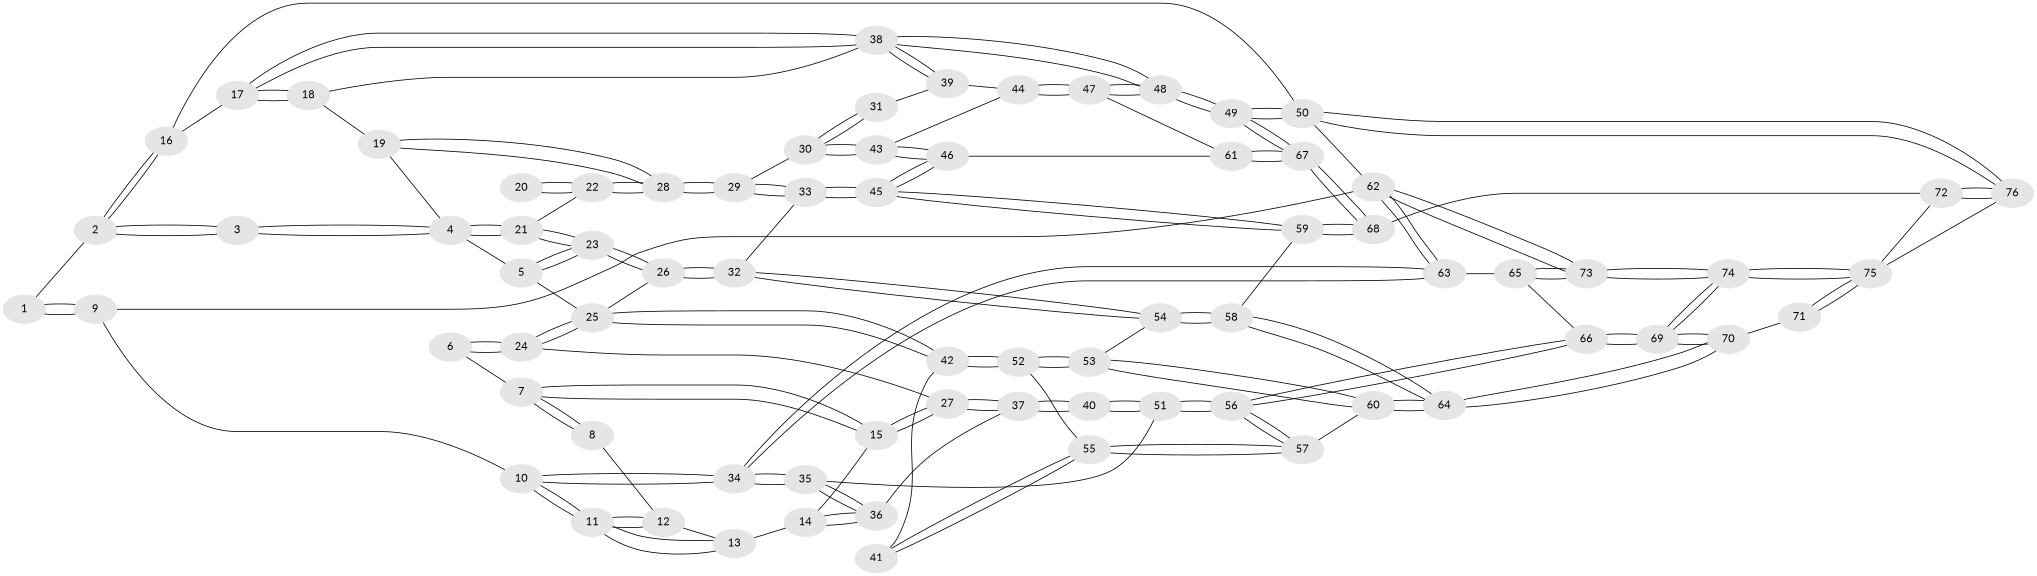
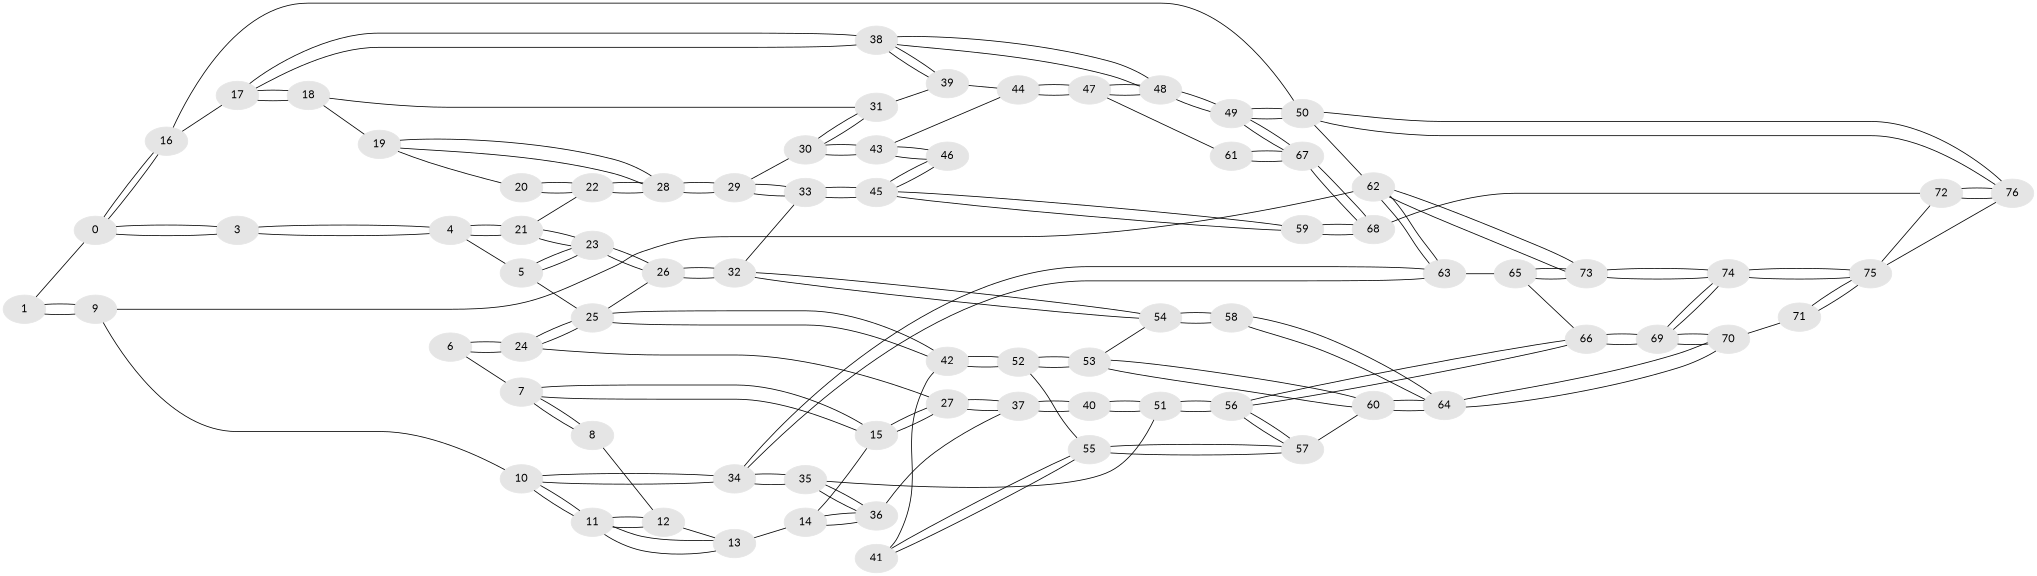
(595, 77) -> (592, 107)
(1089, 156) -> none
(415, 187) -> (449, 169)
(95, 230) -> (95, 230)
(1267, 274) -> none
